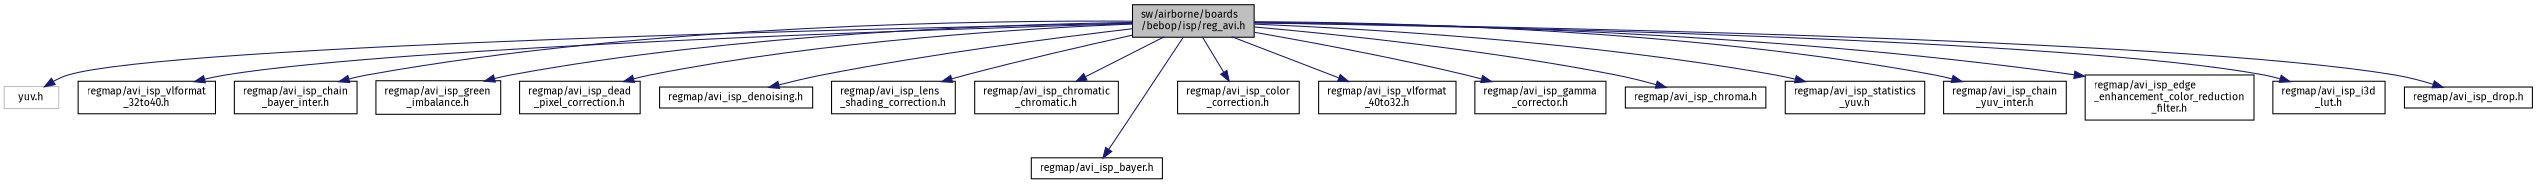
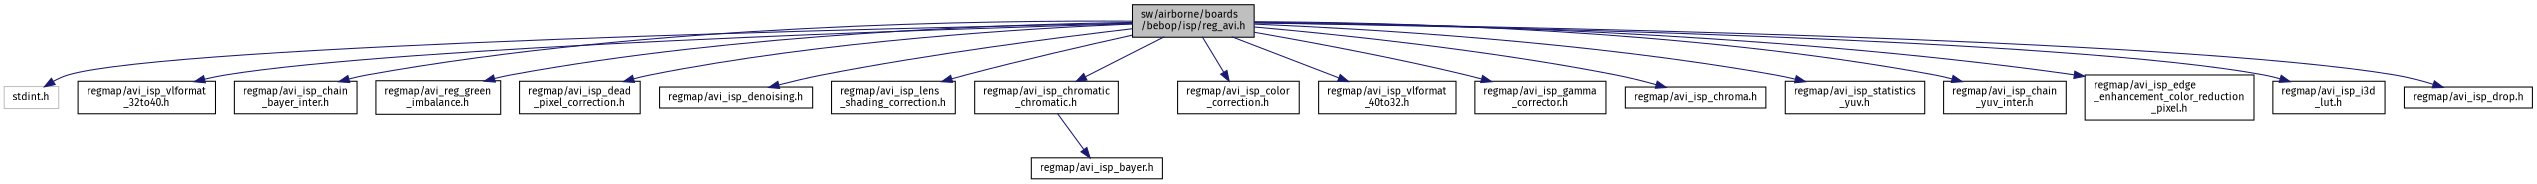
(1146, 93) -> (1071, 132)
(31, 98) -> (31, 98)
(438, 98) -> (438, 98)
(2170, 98) -> (2170, 98)
